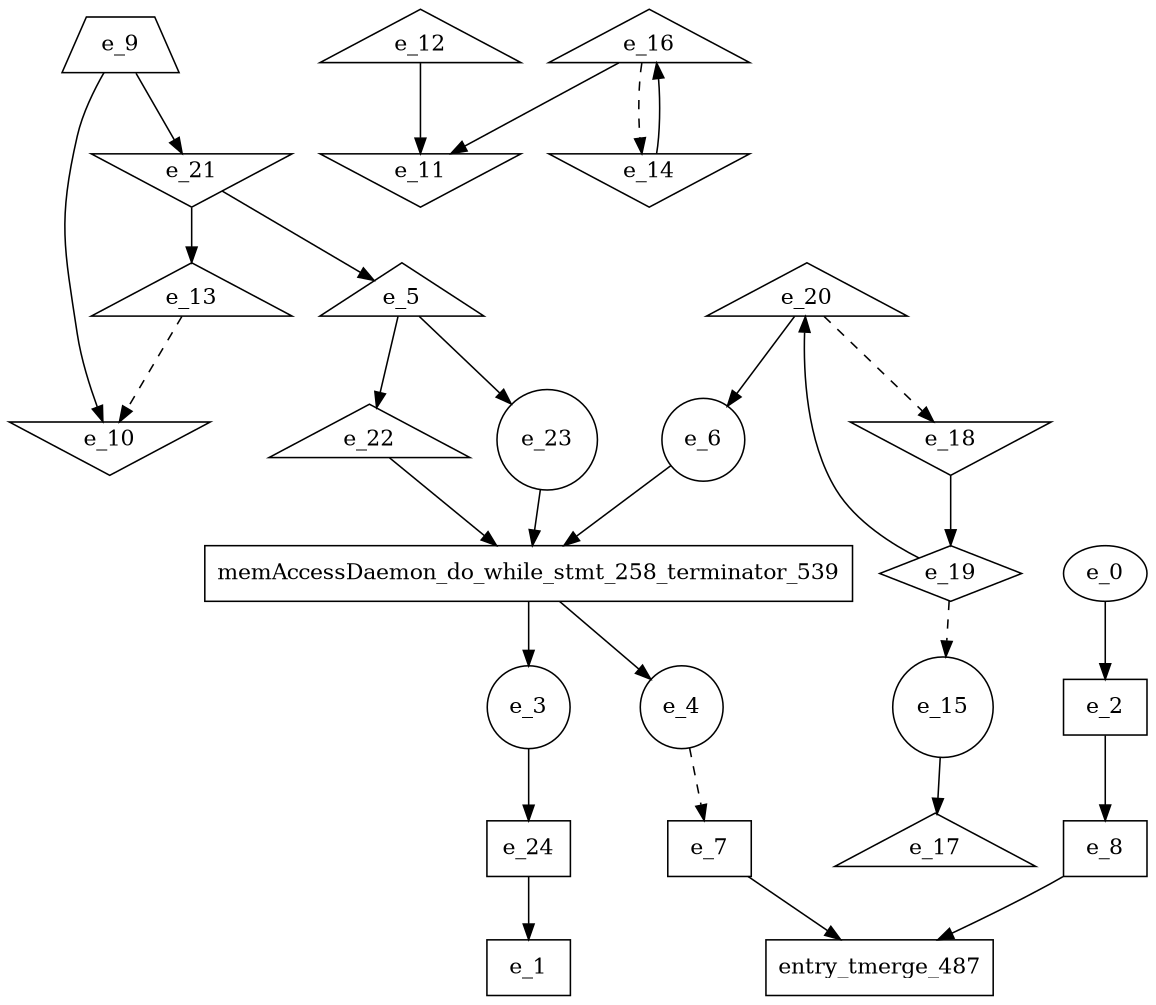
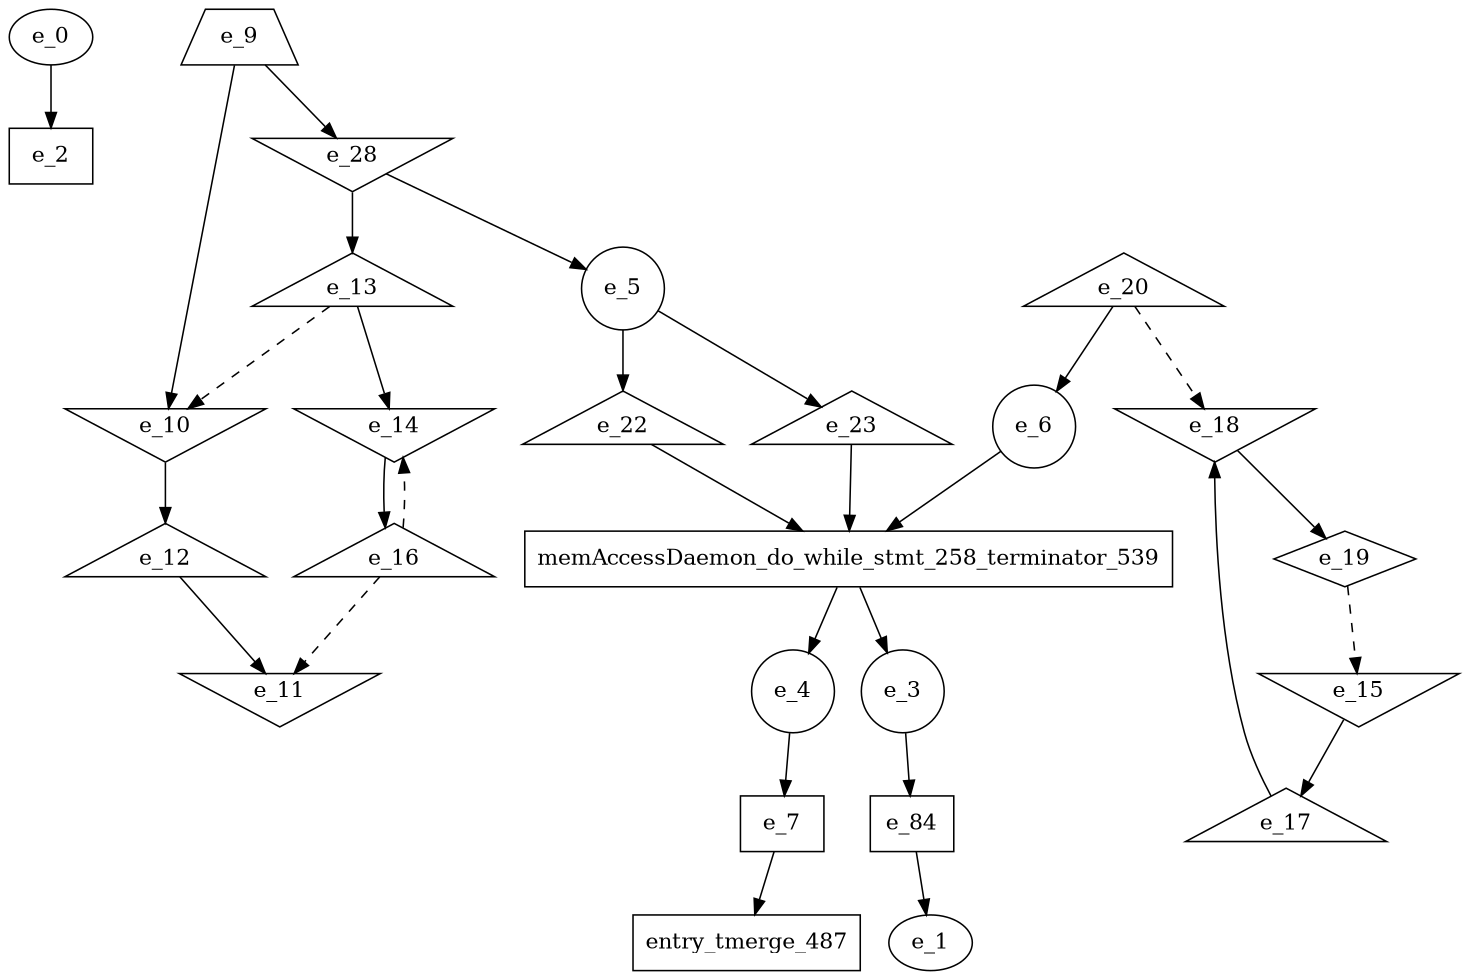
(542, 104) -> (342, 619)
(192, 172) -> (352, 156)
(402, 298) -> (623, 289)
none -> (371, 350)
(547, 440) -> (852, 427)
(824, 466) -> none
none -> (165, 485)
none -> (1226, 640)
(943, 707) -> (1359, 691)
(695, 776) -> (788, 757)
(529, 849) -> (912, 824)
(1105, 849) -> none
(529, 968) -> (931, 943)
